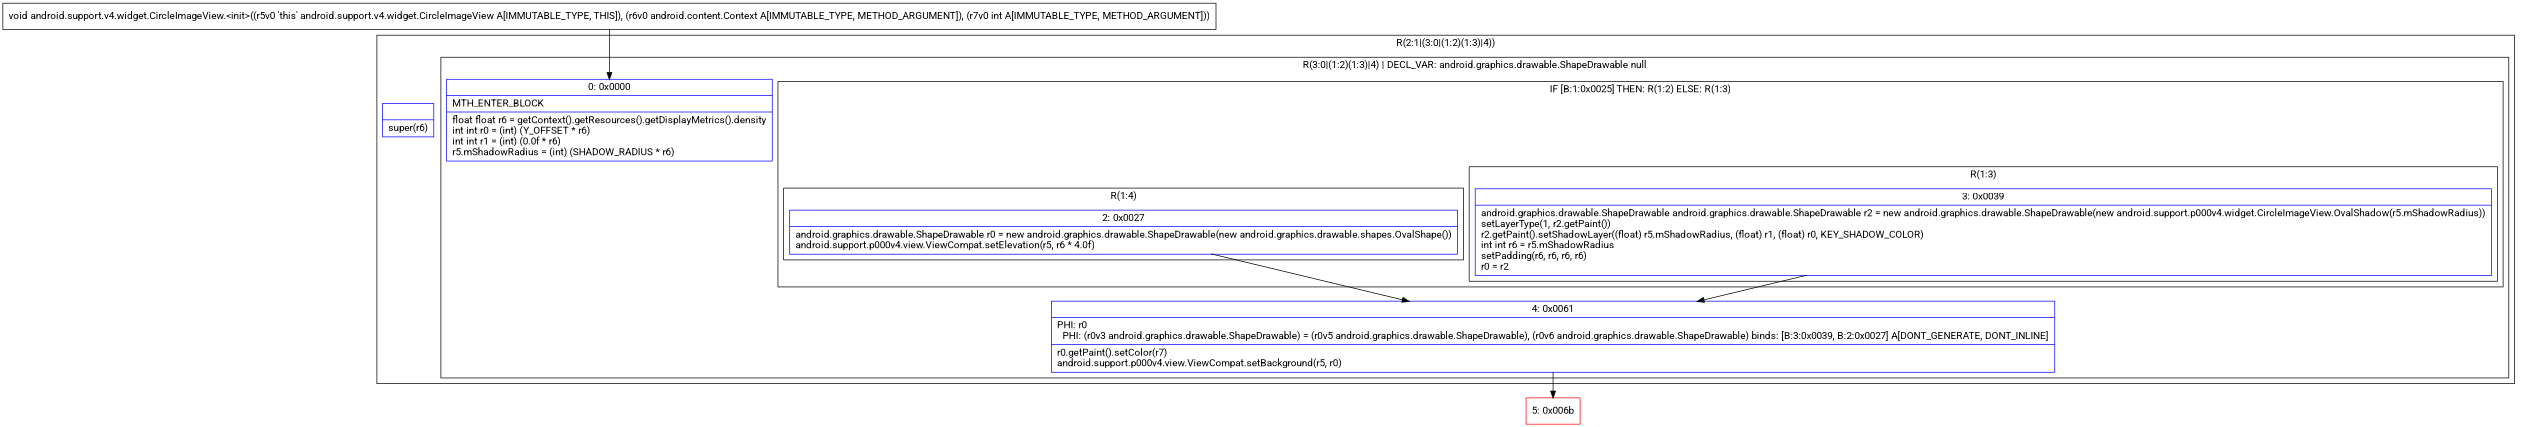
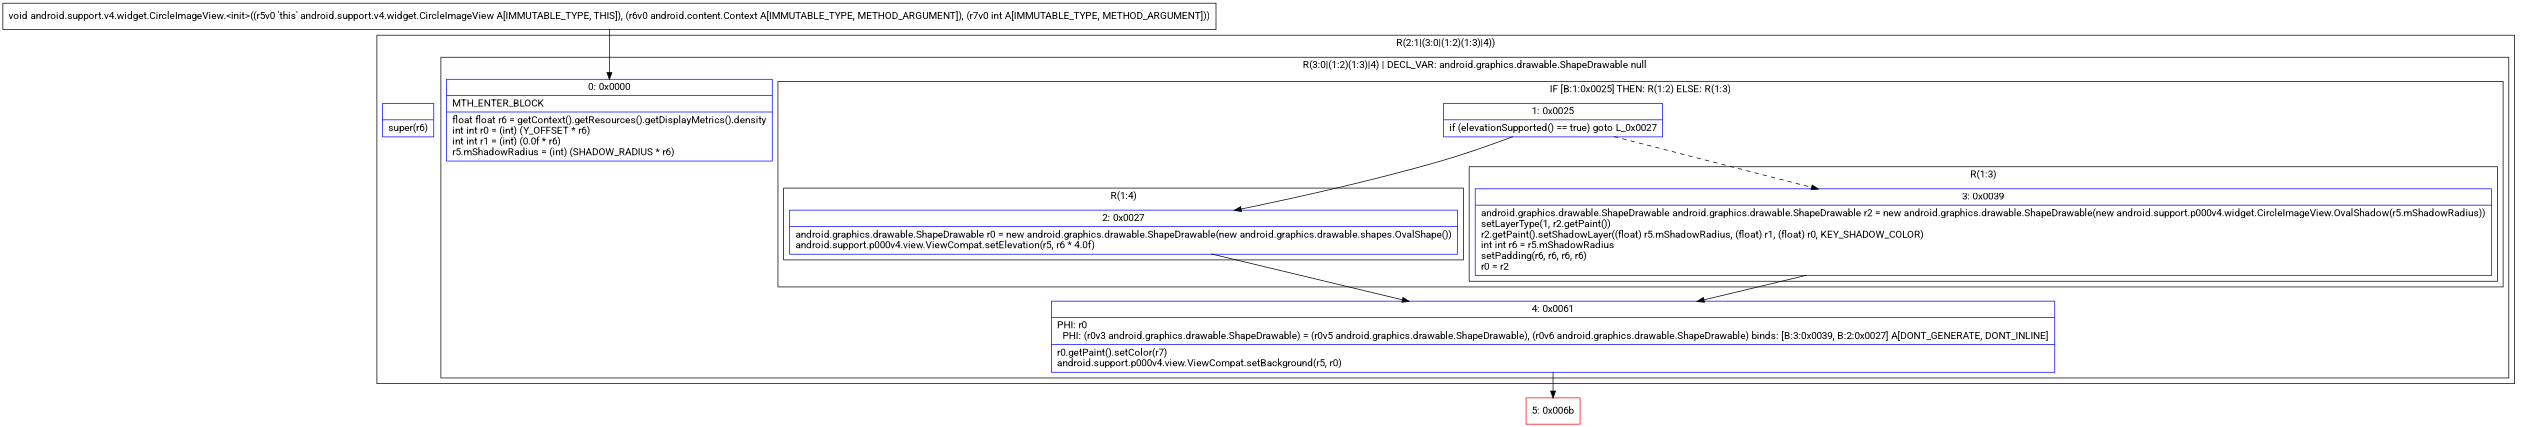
none -> (1553, 120)
